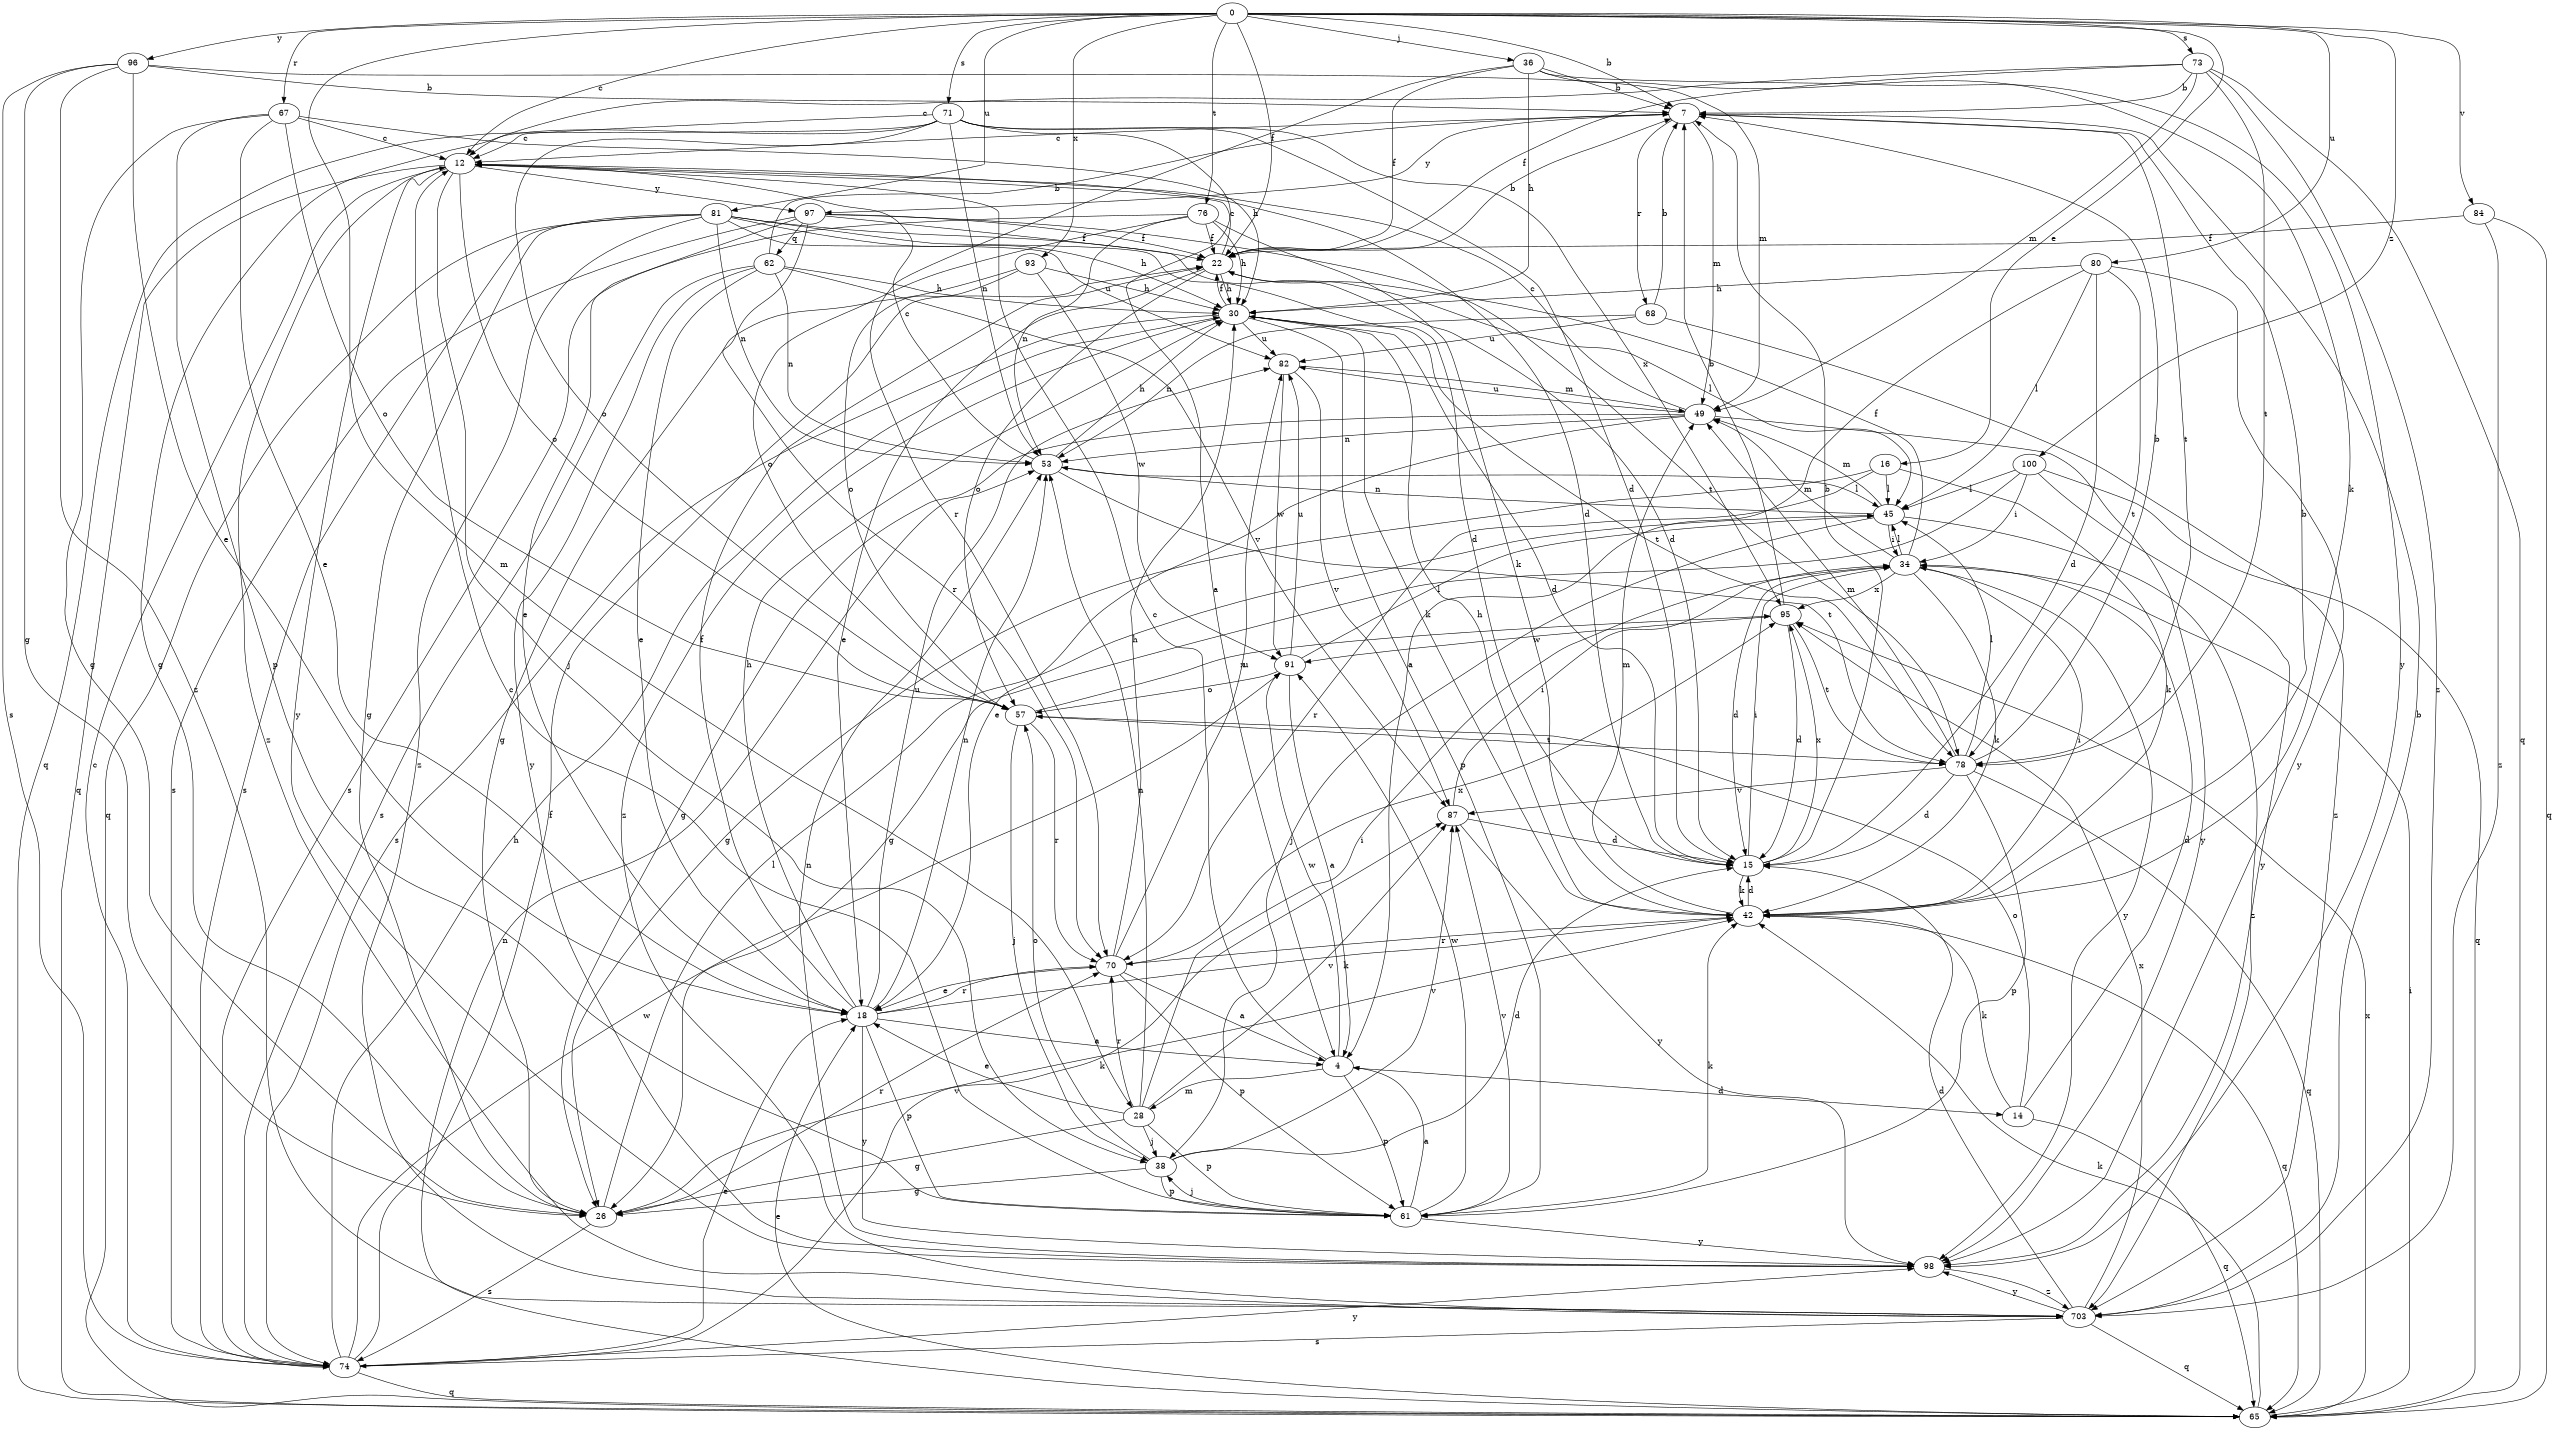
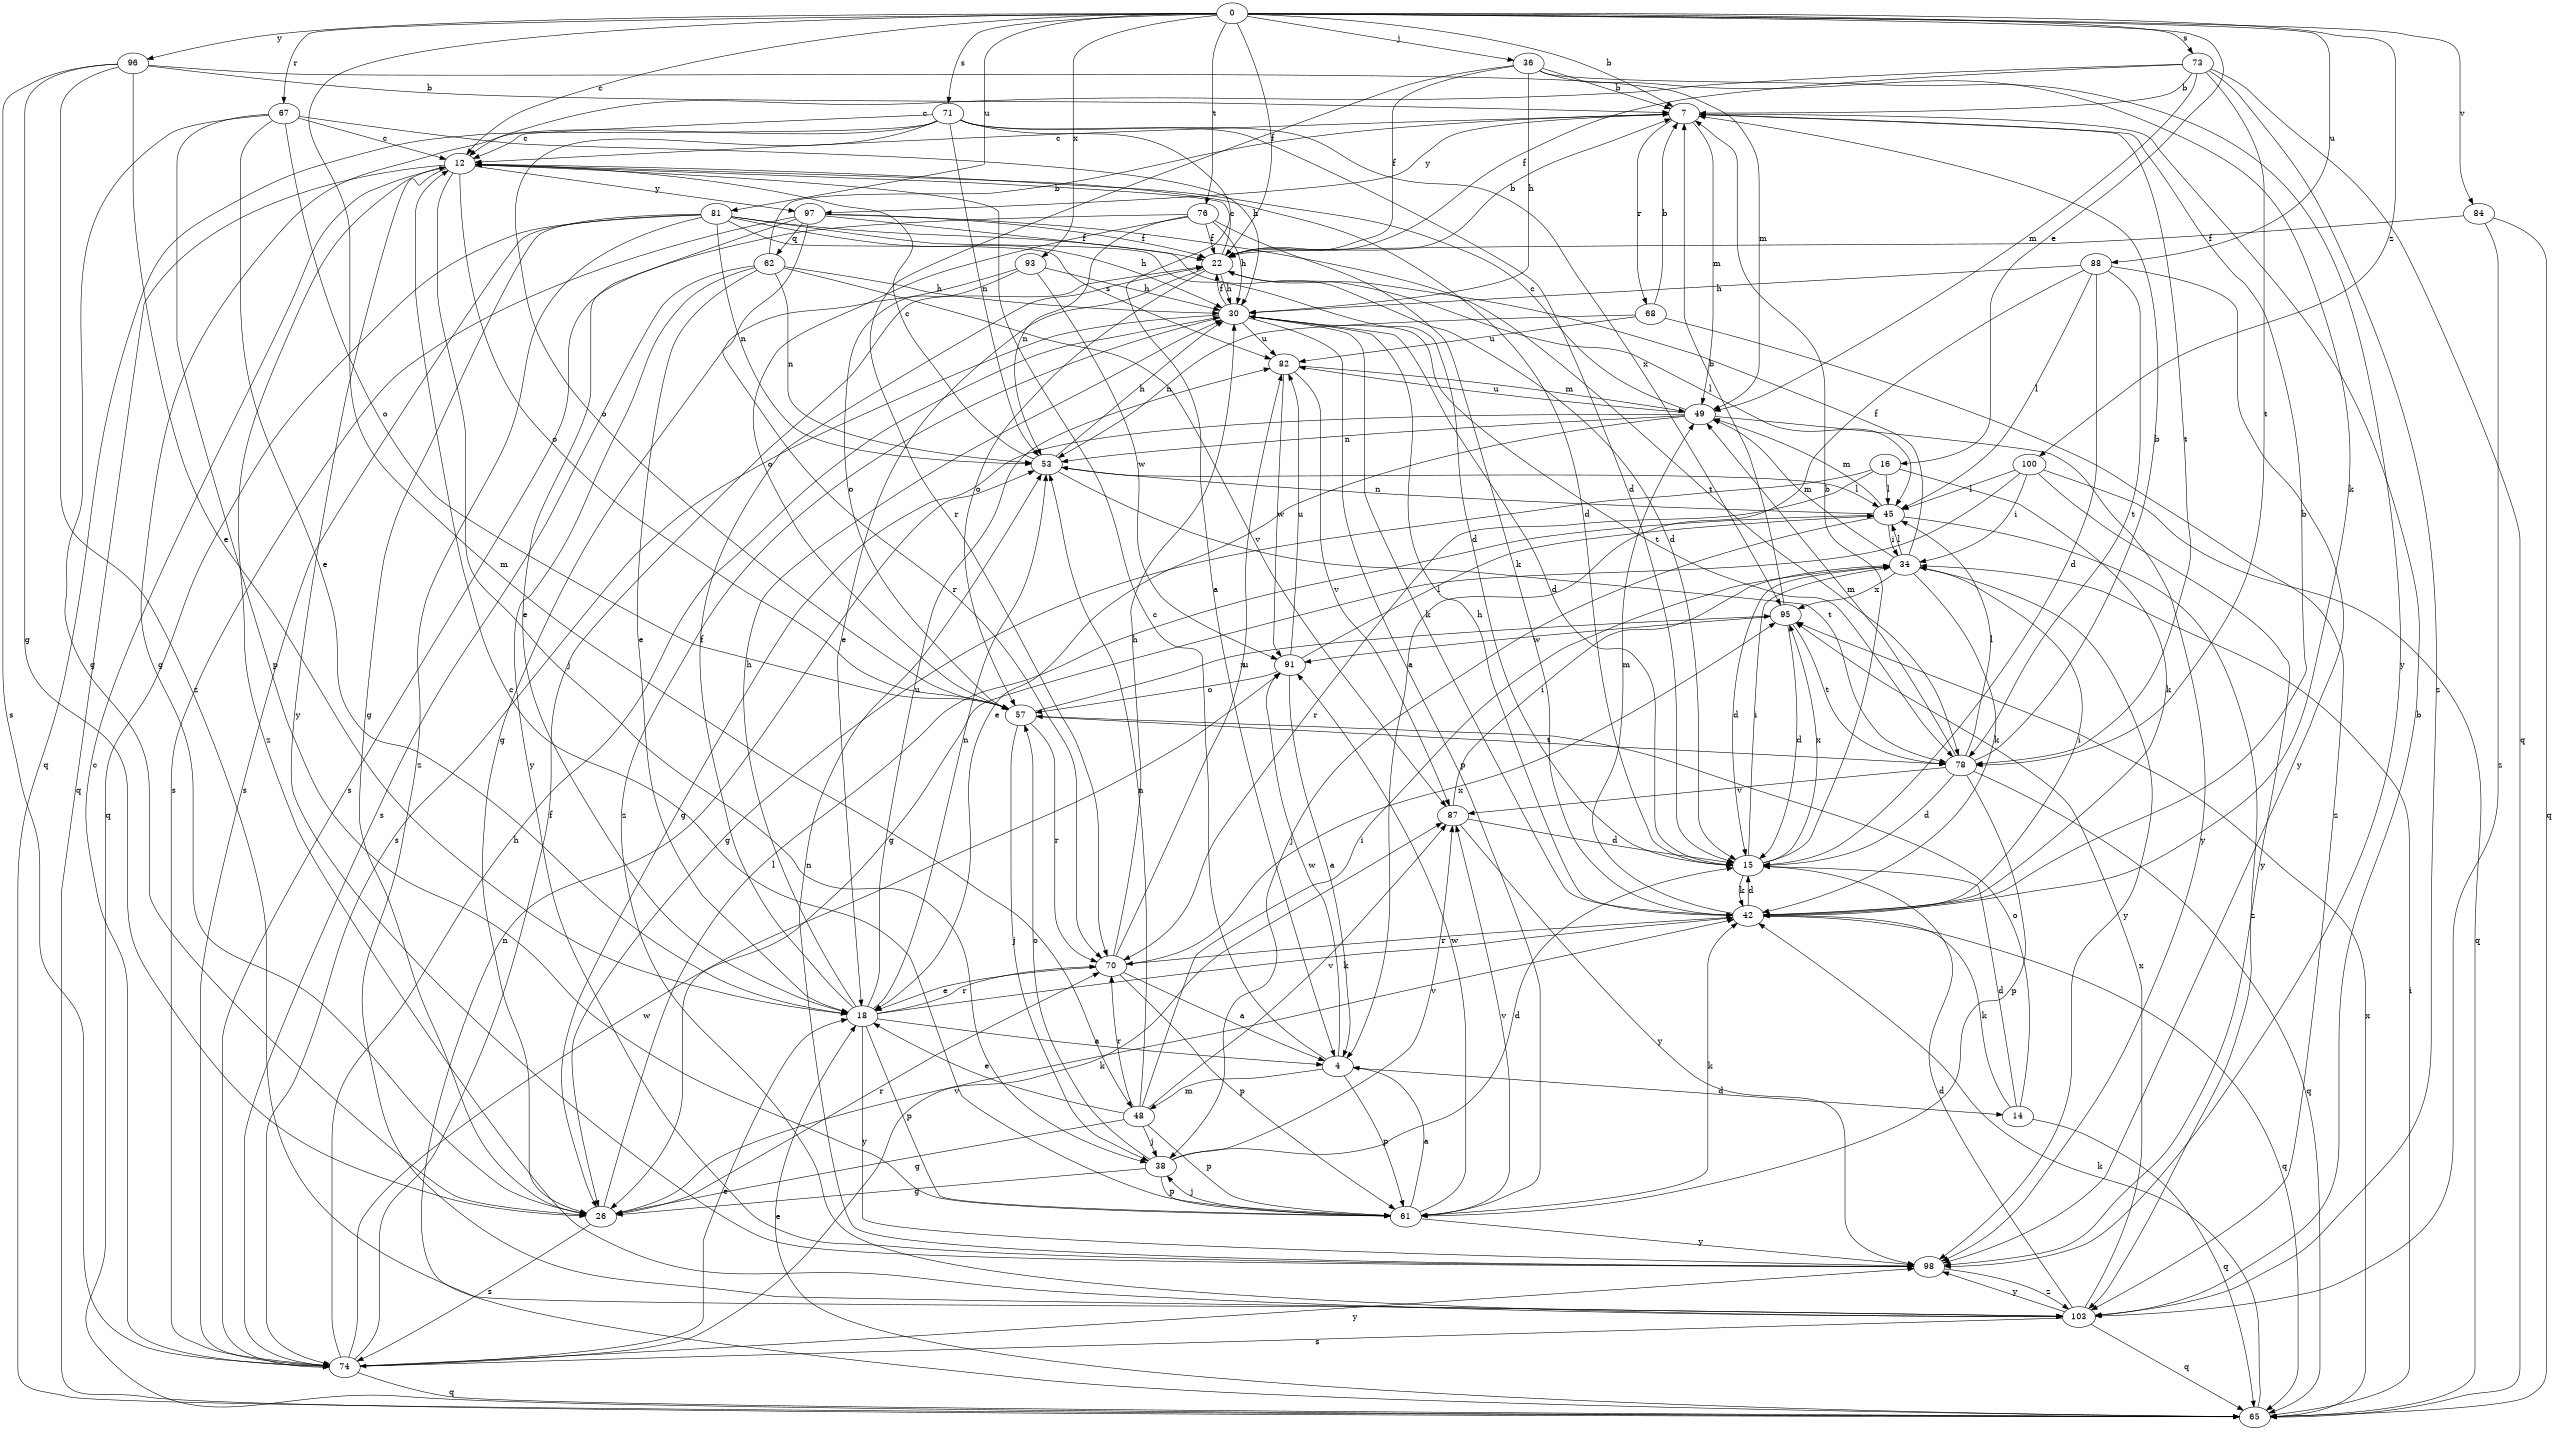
(2096, 264) -> (2096, 264)
(1108, 289) -> (1108, 289)
(2191, 771) -> (1982, 903)
(1139, 1116) -> (1139, 1116)
(2079, 1317) -> (2079, 1317)
